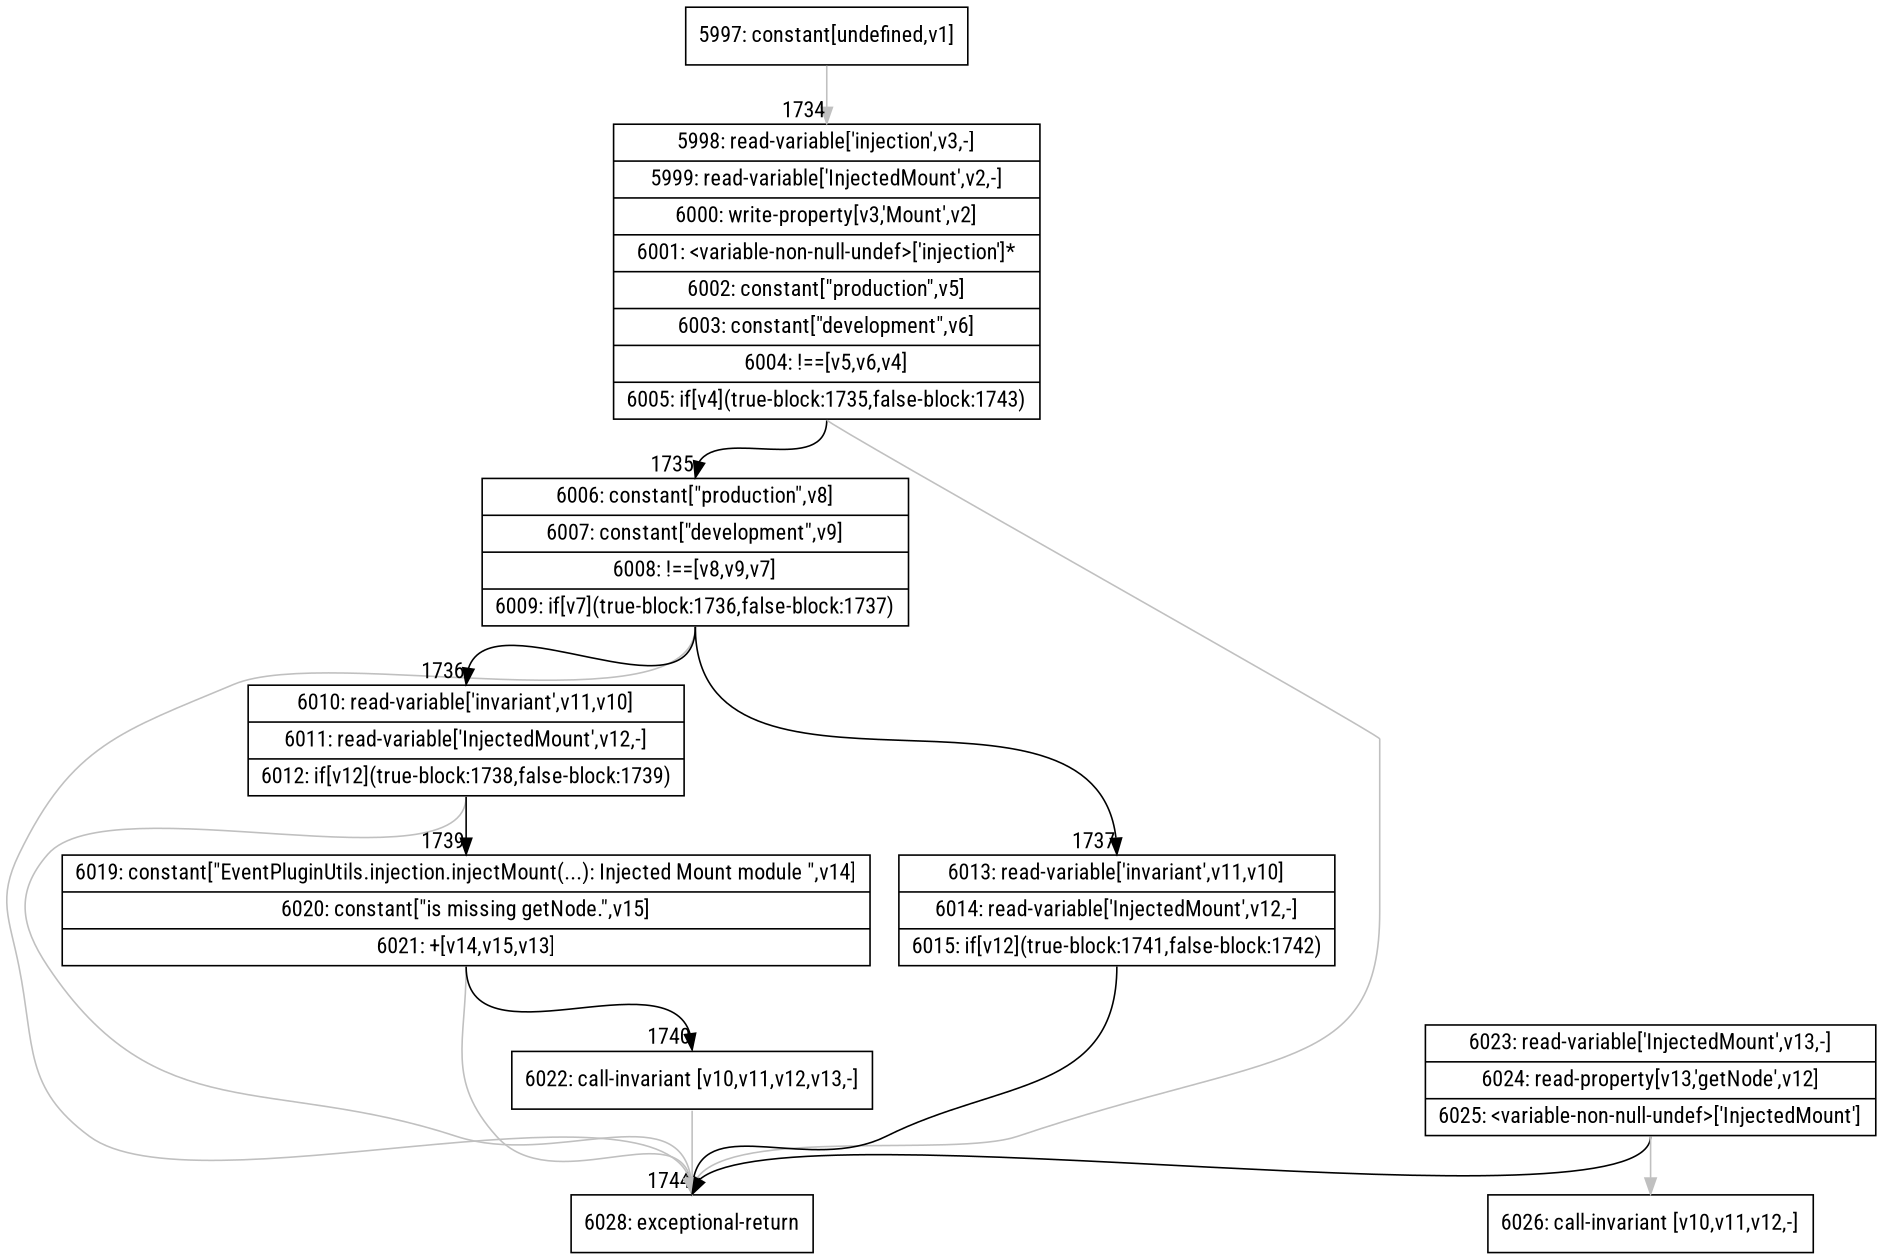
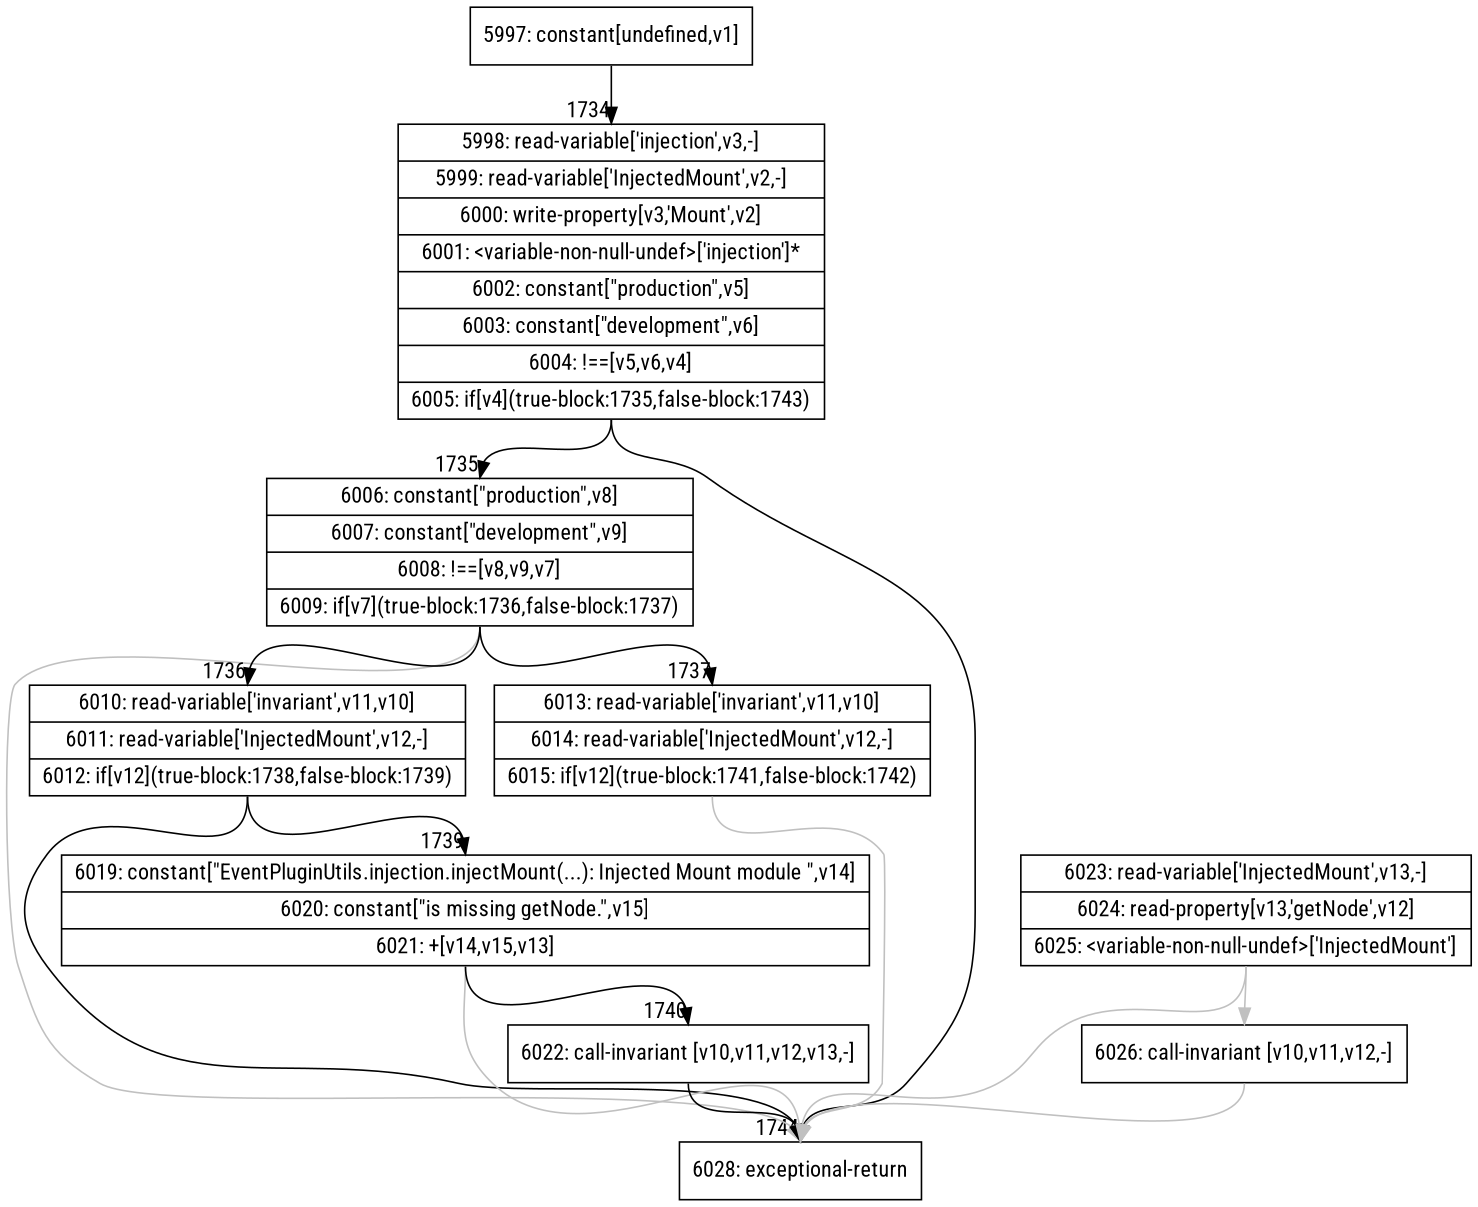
(827, 86) -> (611, 86)
(1380, 903) -> (973, 719)
(96, 1024) -> (232, 1066)
none -> (1030, 1113)
(933, 1117) -> (885, 914)
(692, 1144) -> (736, 1112)
(1179, 1166) -> (1031, 1055)
